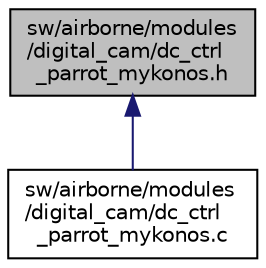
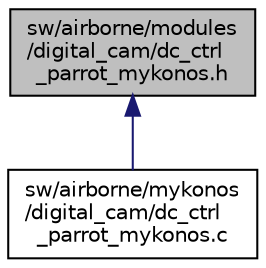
(133, 214) -> (133, 214)
